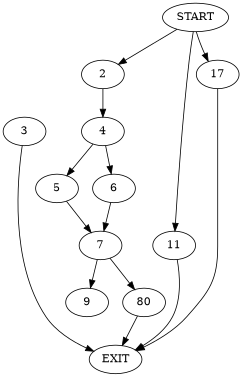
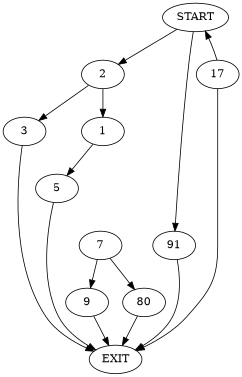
(200, 43) -> (213, 49)
none -> (67, 101)
(103, 131) -> (103, 131)
(114, 188) -> none
(76, 214) -> (48, 281)
(174, 245) -> (174, 245)
none -> (99, 327)
